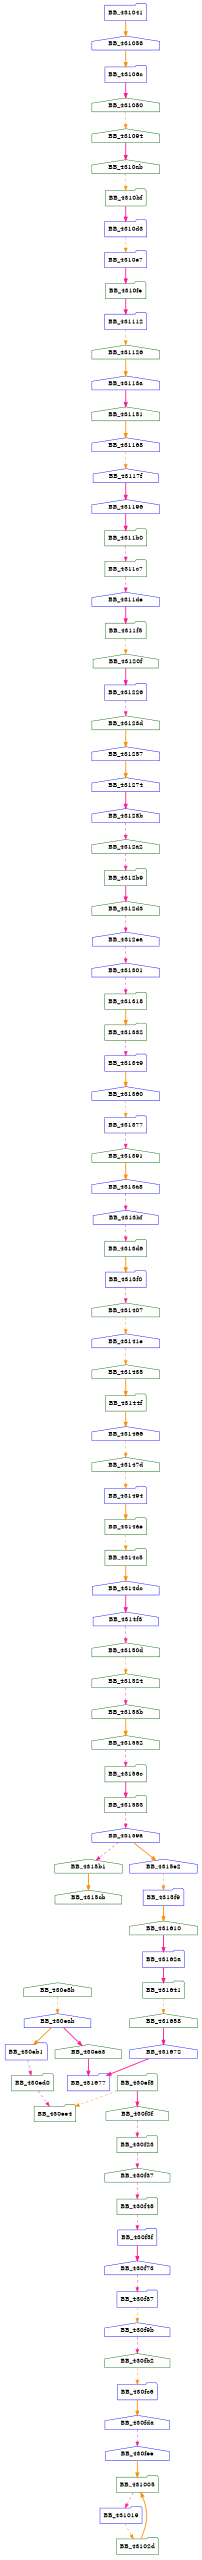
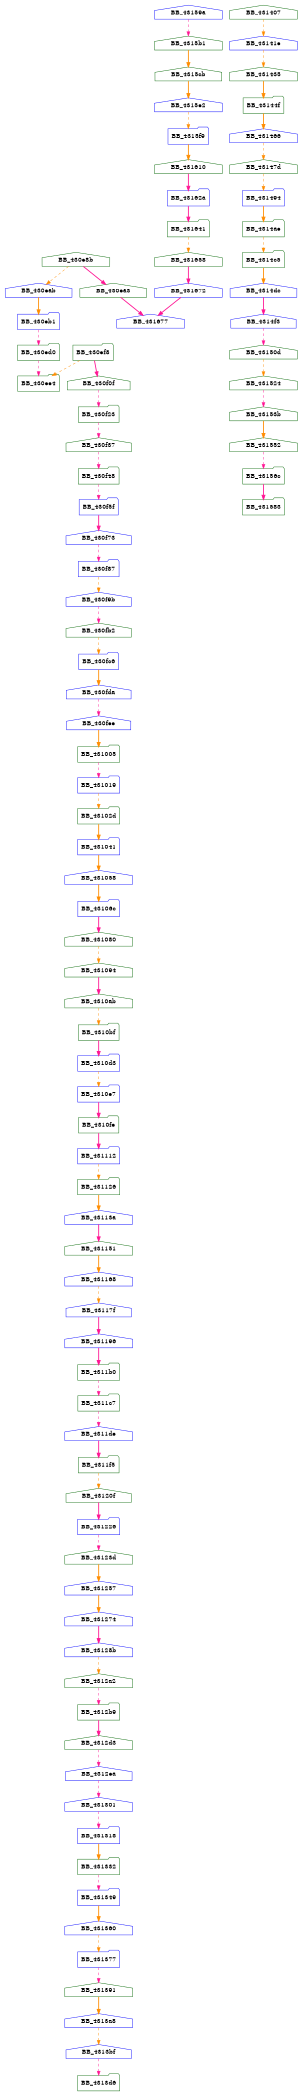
(126, 353) -> (99, 1187)
(126, 829) -> (99, 1663)
(126, 1002) -> (99, 1836)
(126, 1200) -> (99, 2034)
(126, 1280) -> none
(126, 1818) -> none
(143, 1850) -> (188, 87)
(71, 2035) -> (93, 274)
(88, 2083) -> (151, 322)
(147, 2518) -> (99, 830)
